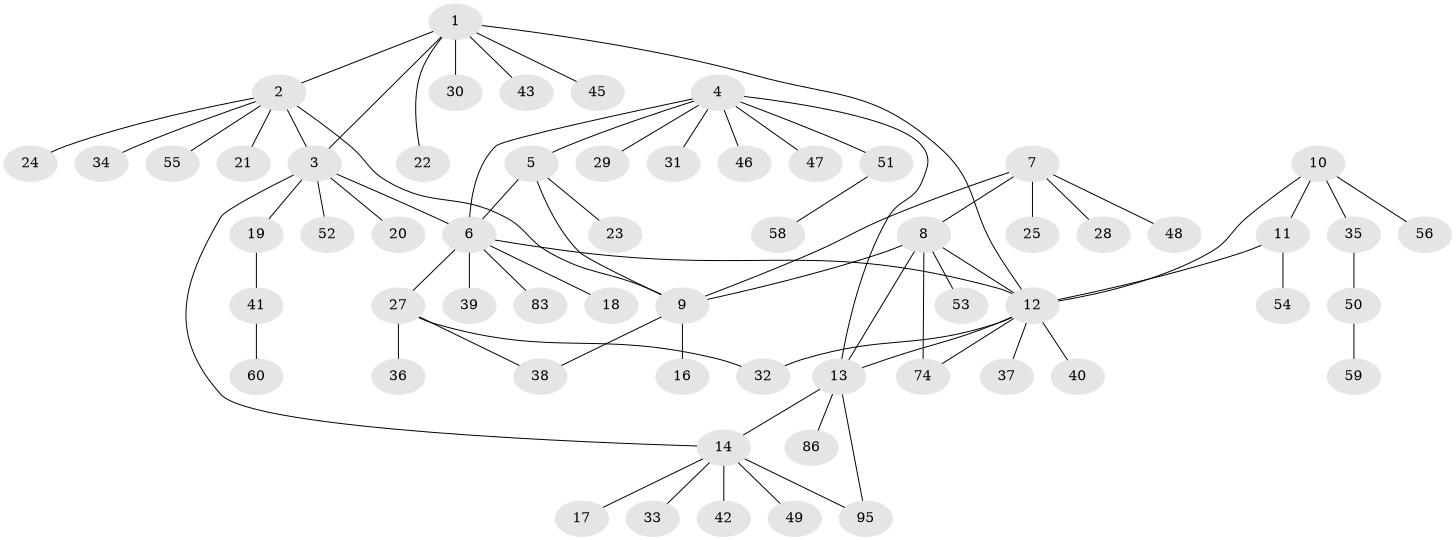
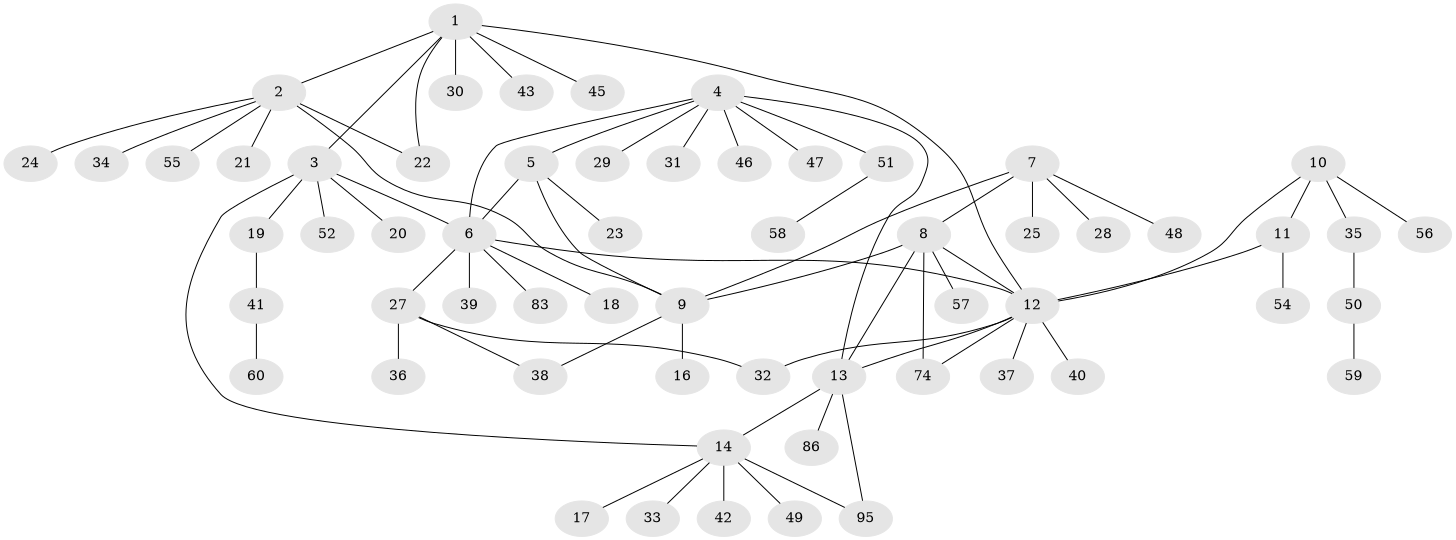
(297, 128) -> (356, 131)
(961, 306) -> (961, 306)
